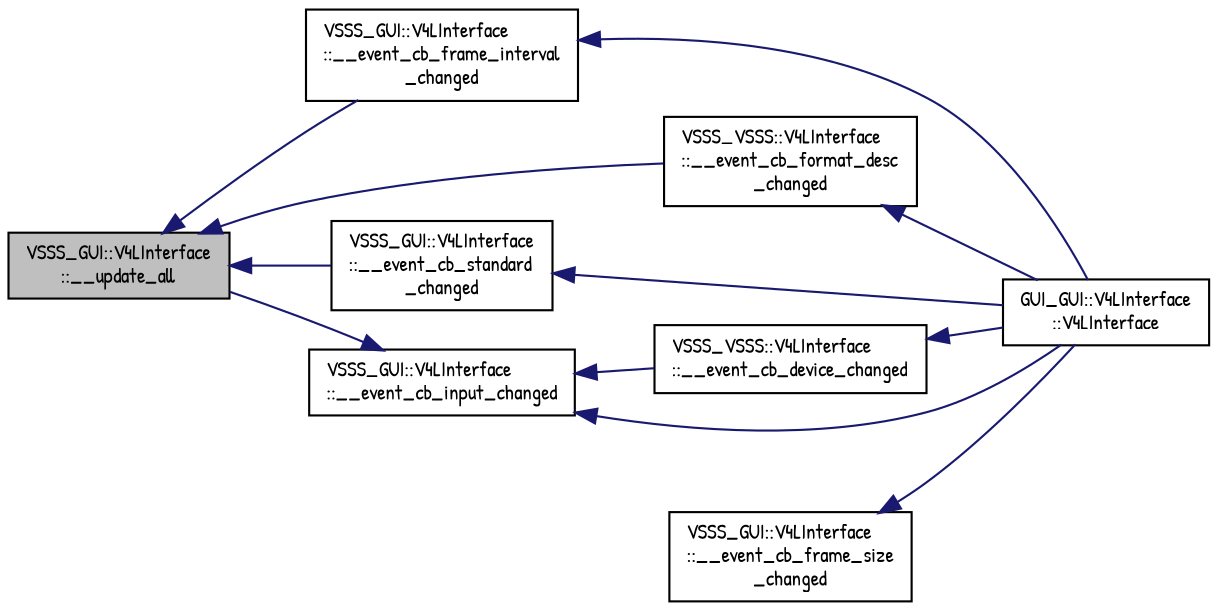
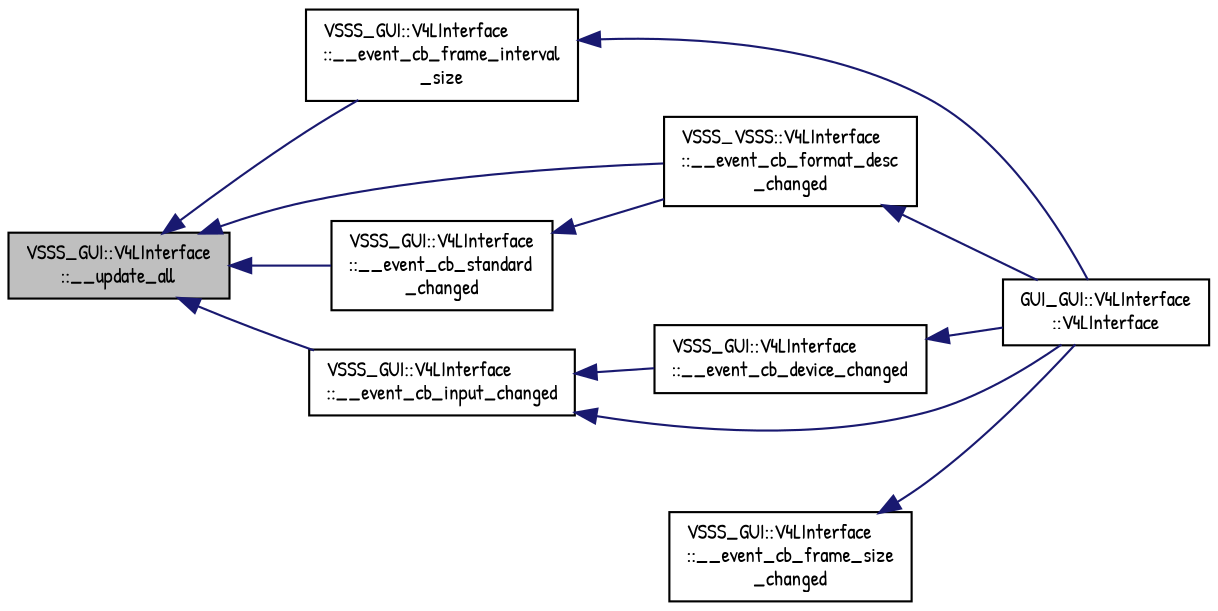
(442, 55) -> (442, 55)
(789, 290) -> (619, 213)
(297, 316) -> (256, 329)
(790, 359) -> (790, 359)
